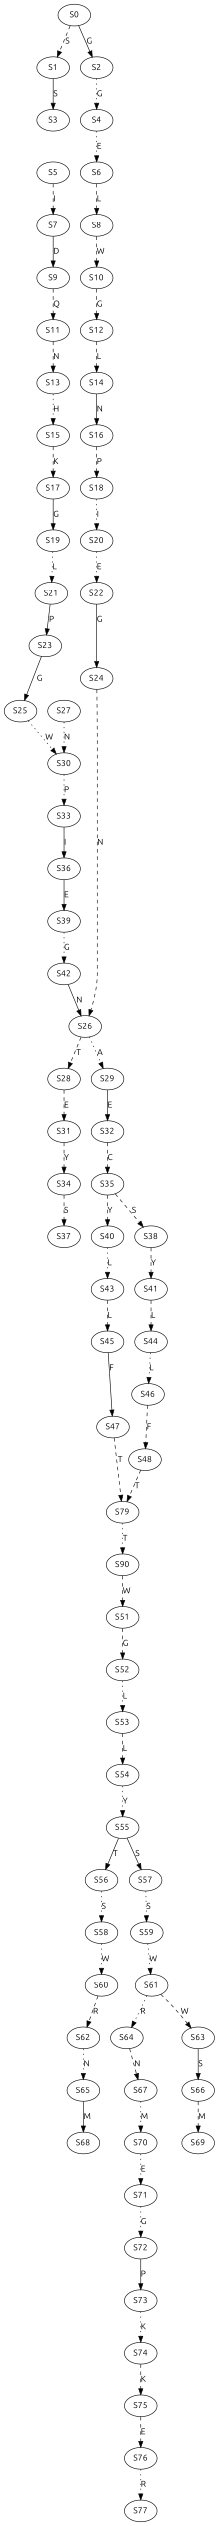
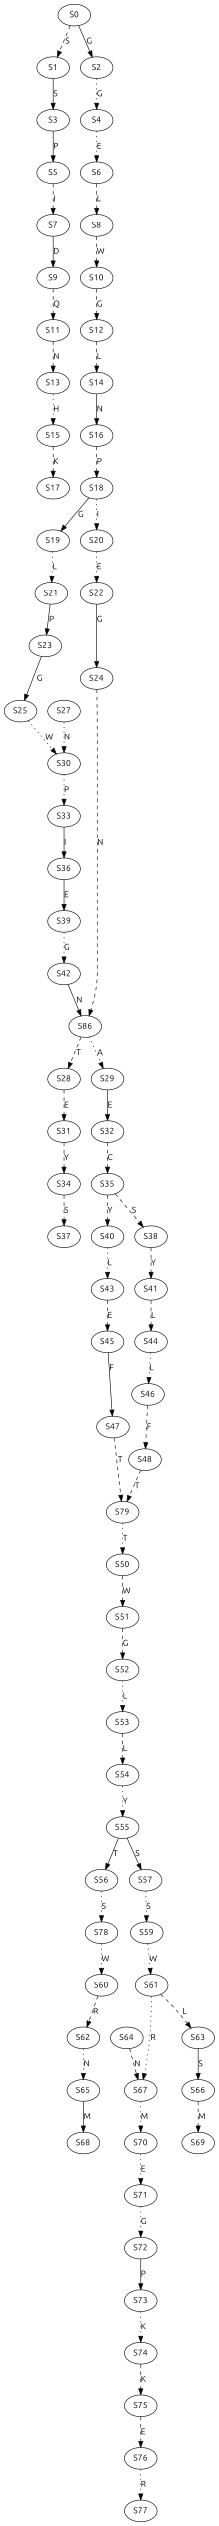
none -> (53, 143)
(53, 511) -> (77, 512)
(85, 1026) -> (85, 1026)
(110, 1316) -> (110, 1316)
(123, 1565) -> (123, 1565)
(102, 1933) -> (102, 1933)
(141, 2009) -> (150, 2035)
(185, 2012) -> (185, 2012)
